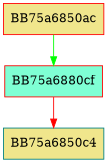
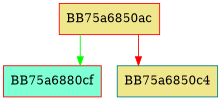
(54, 108) -> (138, 46)
